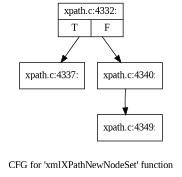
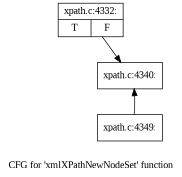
(52, 76) -> none
(125, 98) -> (135, 105)
